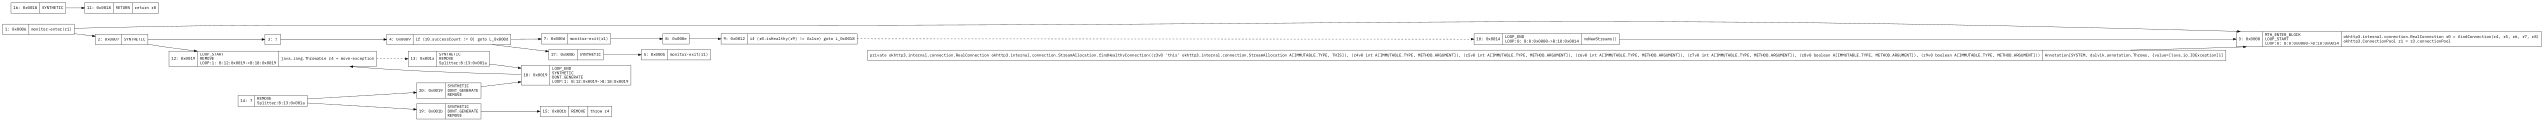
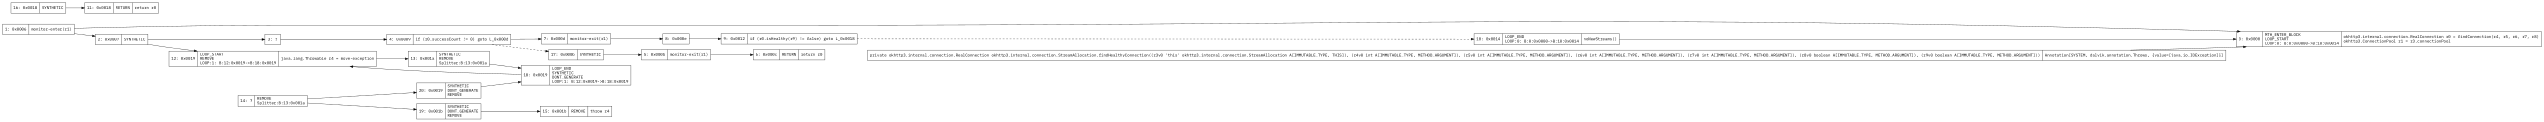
(519, 48) -> (519, 48)
none -> (789, 55)
(391, 59) -> (391, 59)
